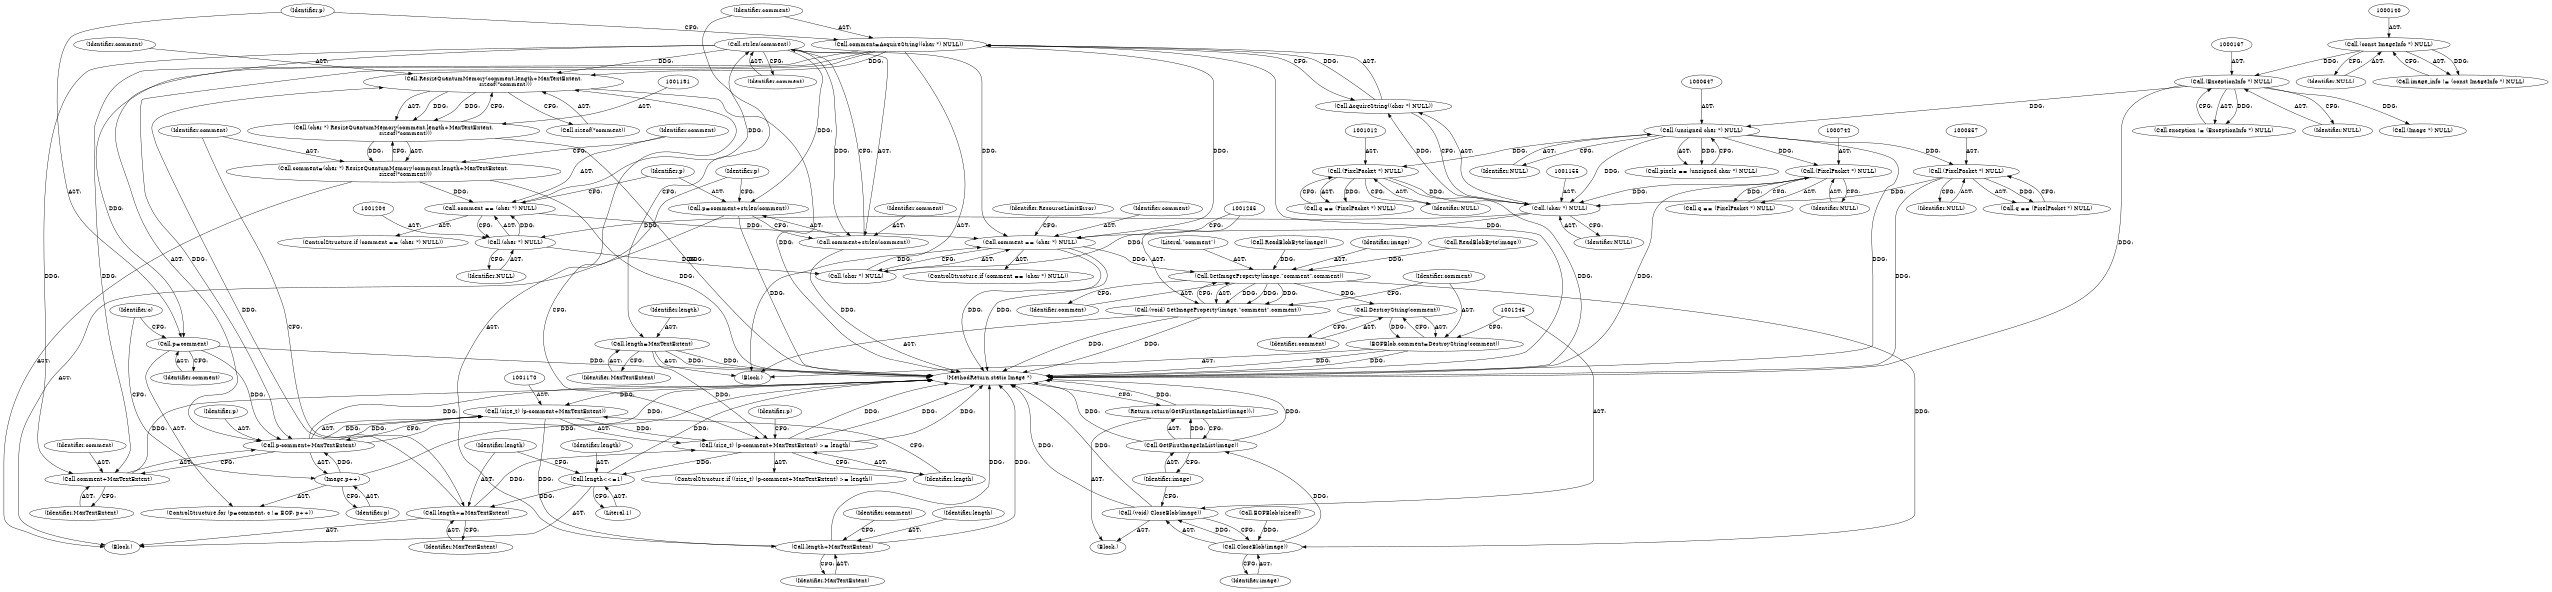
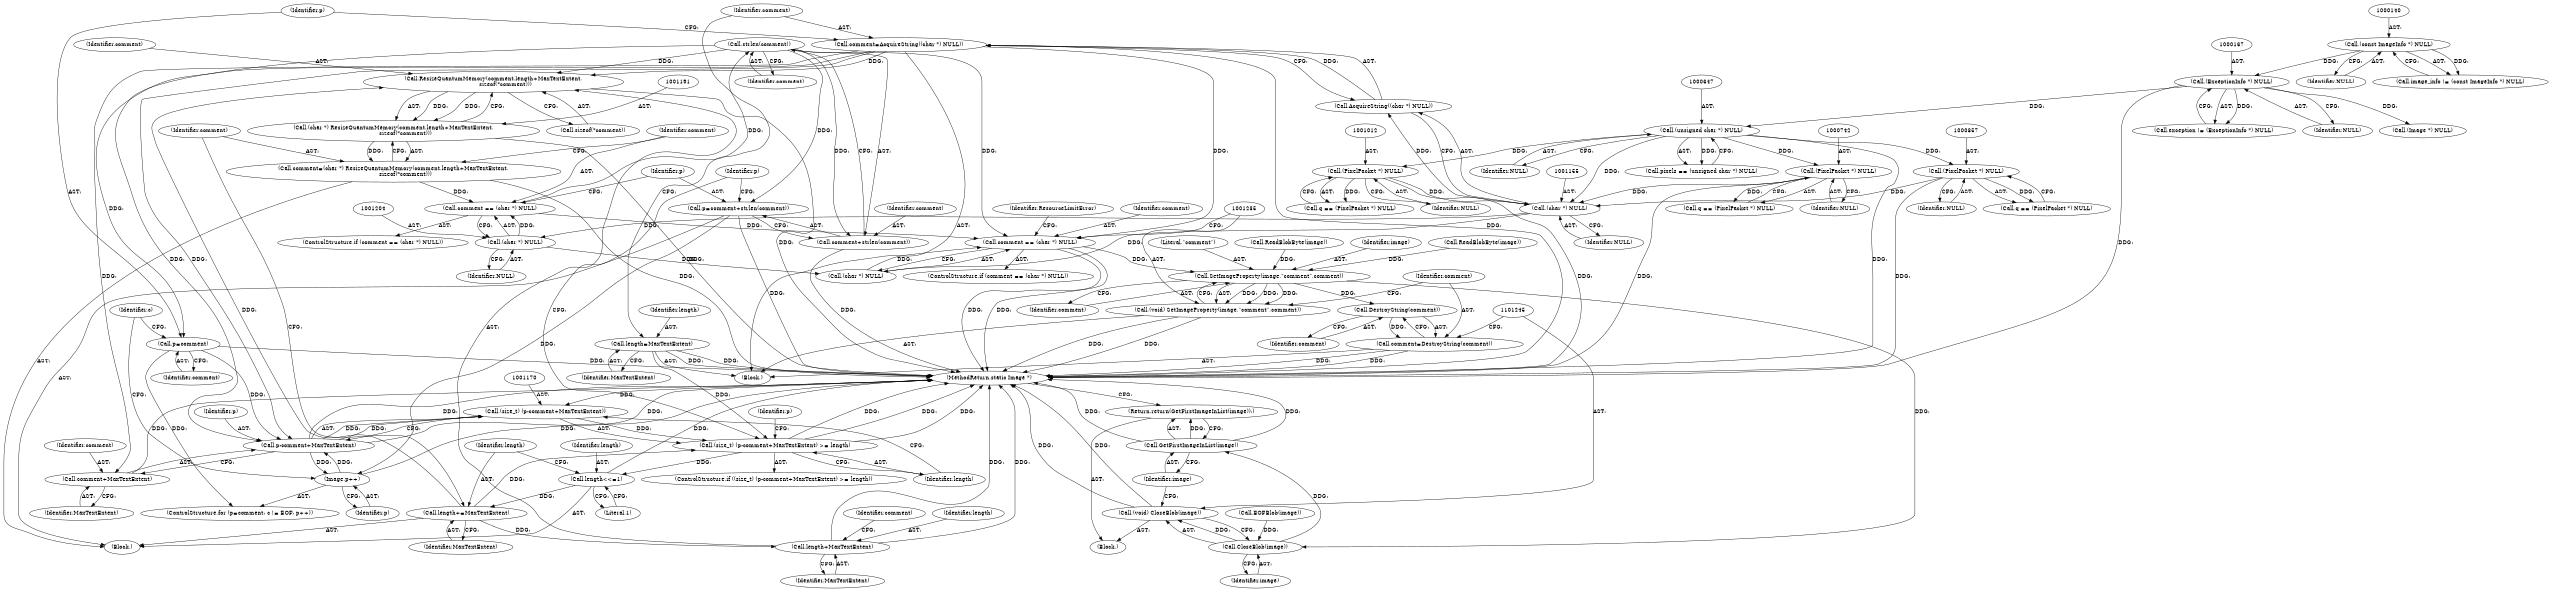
(187, 59) -> none
(178, 260) -> (178, 260)
(1513, 310) -> (1513, 310)
none -> (533, 342)
(1435, 344) -> (1435, 344)
(1114, 388) -> none
(180, 429) -> (180, 429)
(325, 463) -> (325, 463)
(621, 496) -> (621, 496)
(1270, 513) -> (1270, 513)
(610, 534) -> (624, 543)
